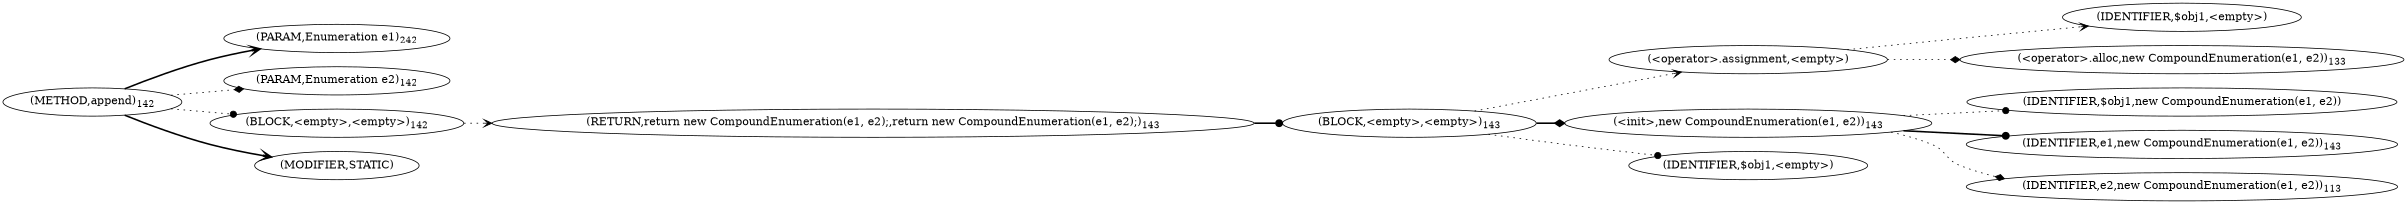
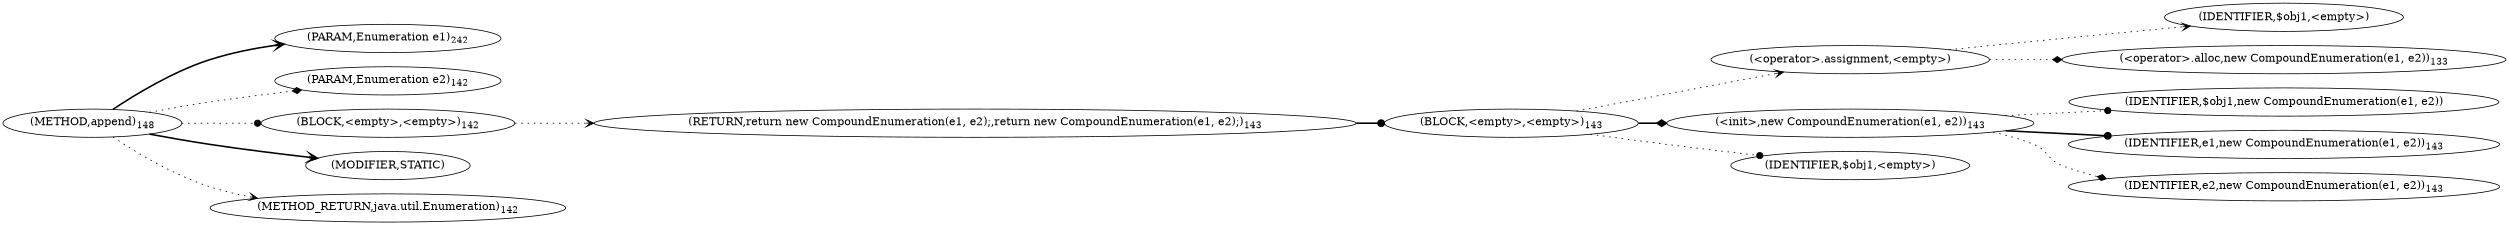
(146, 101) -> (146, 122)
(2333, 186) -> (2435, 186)
none -> (388, 208)
